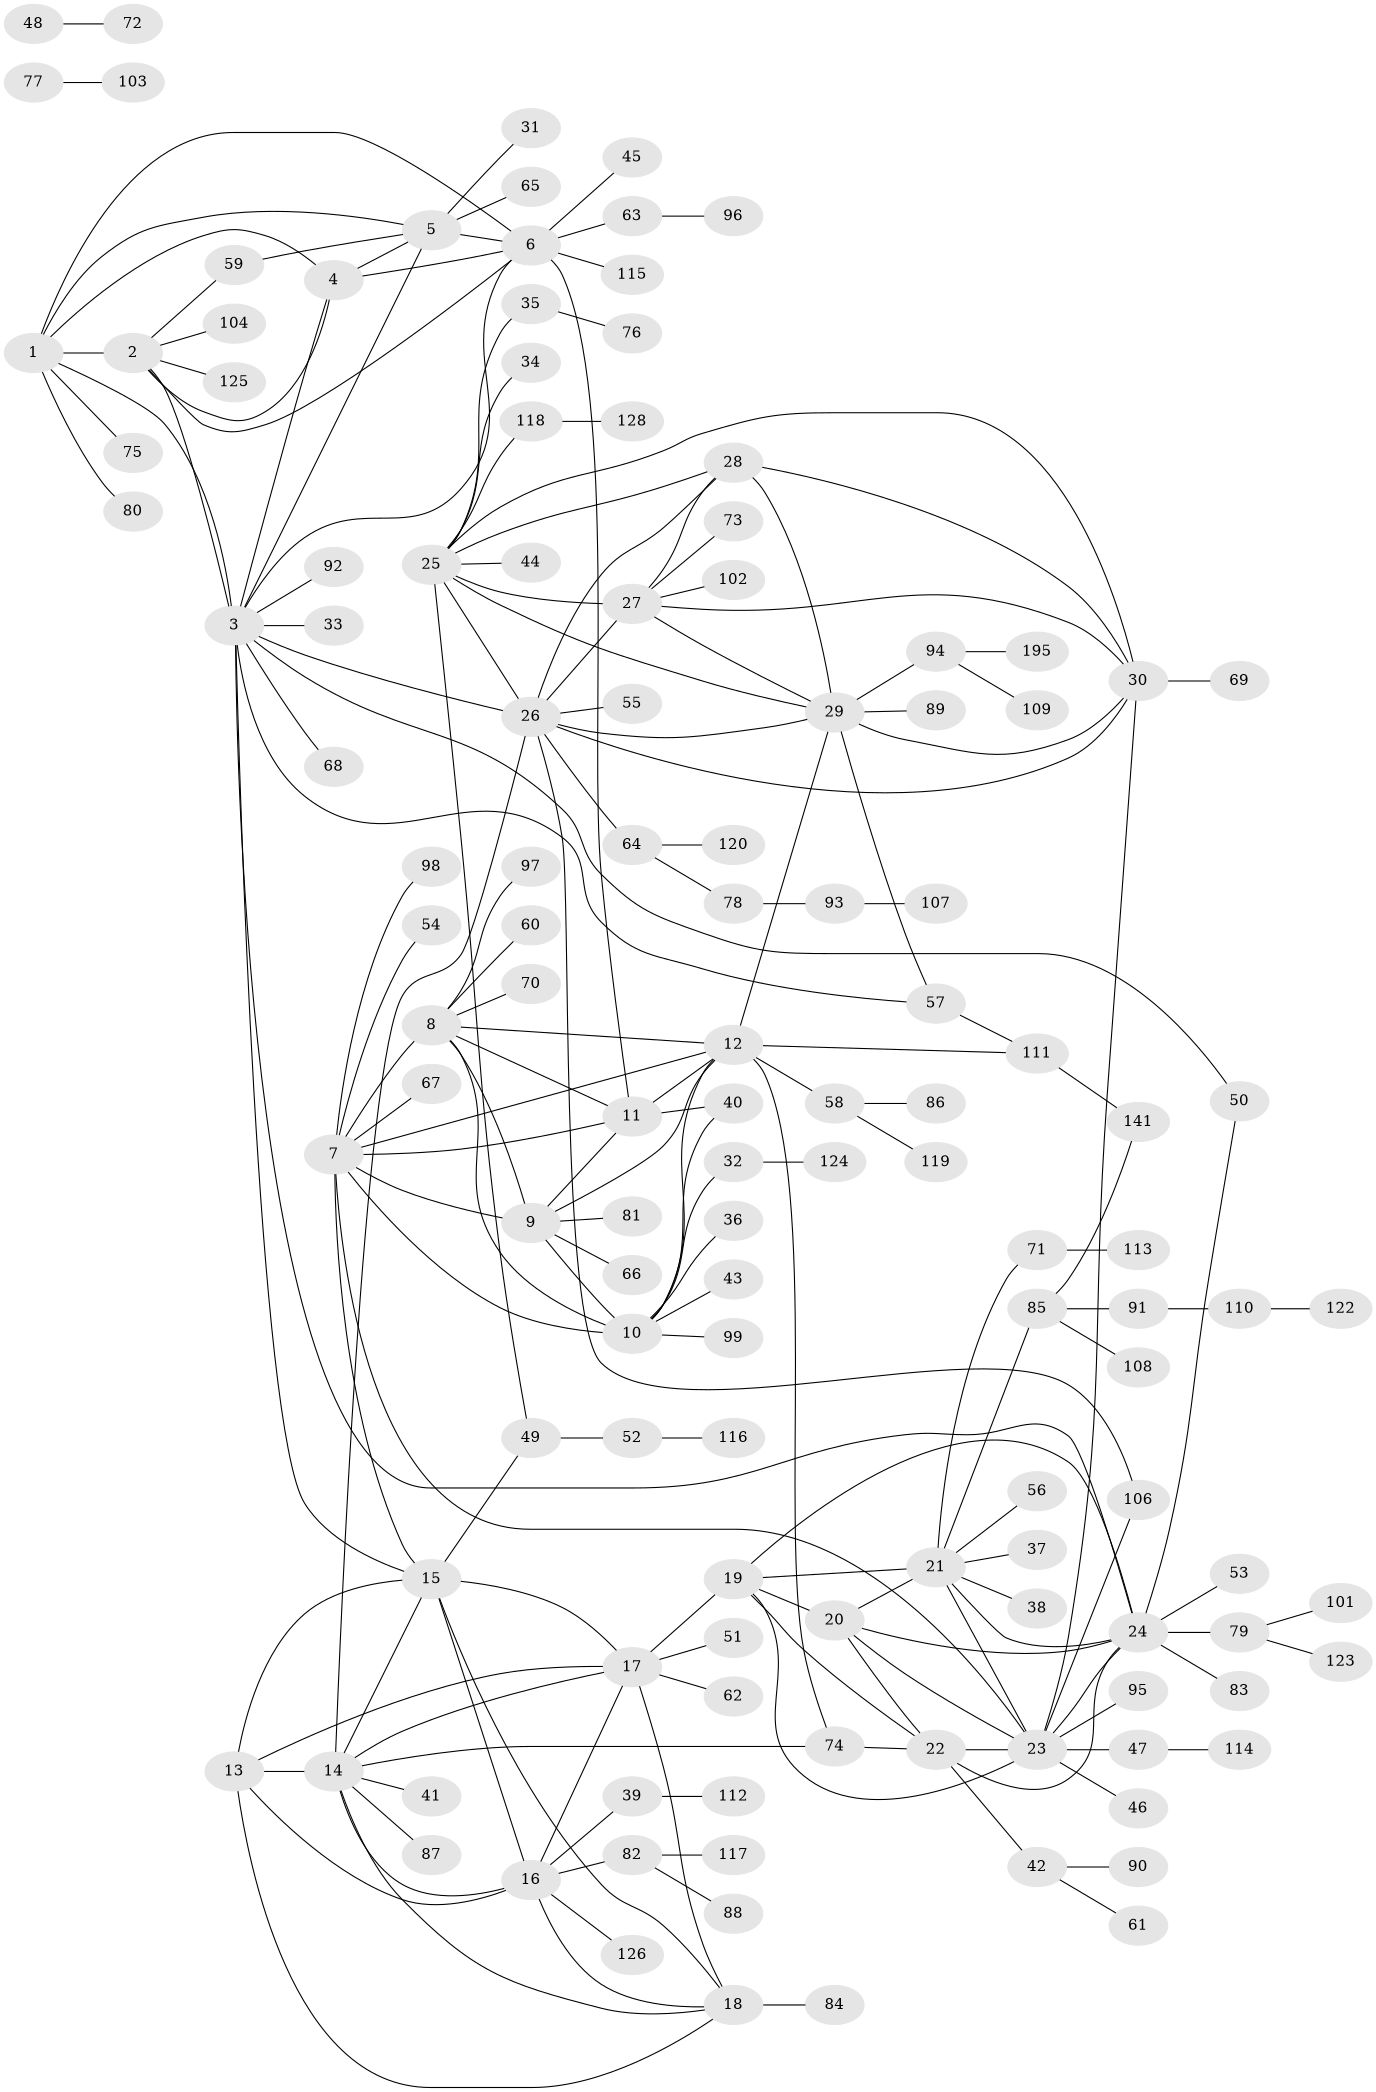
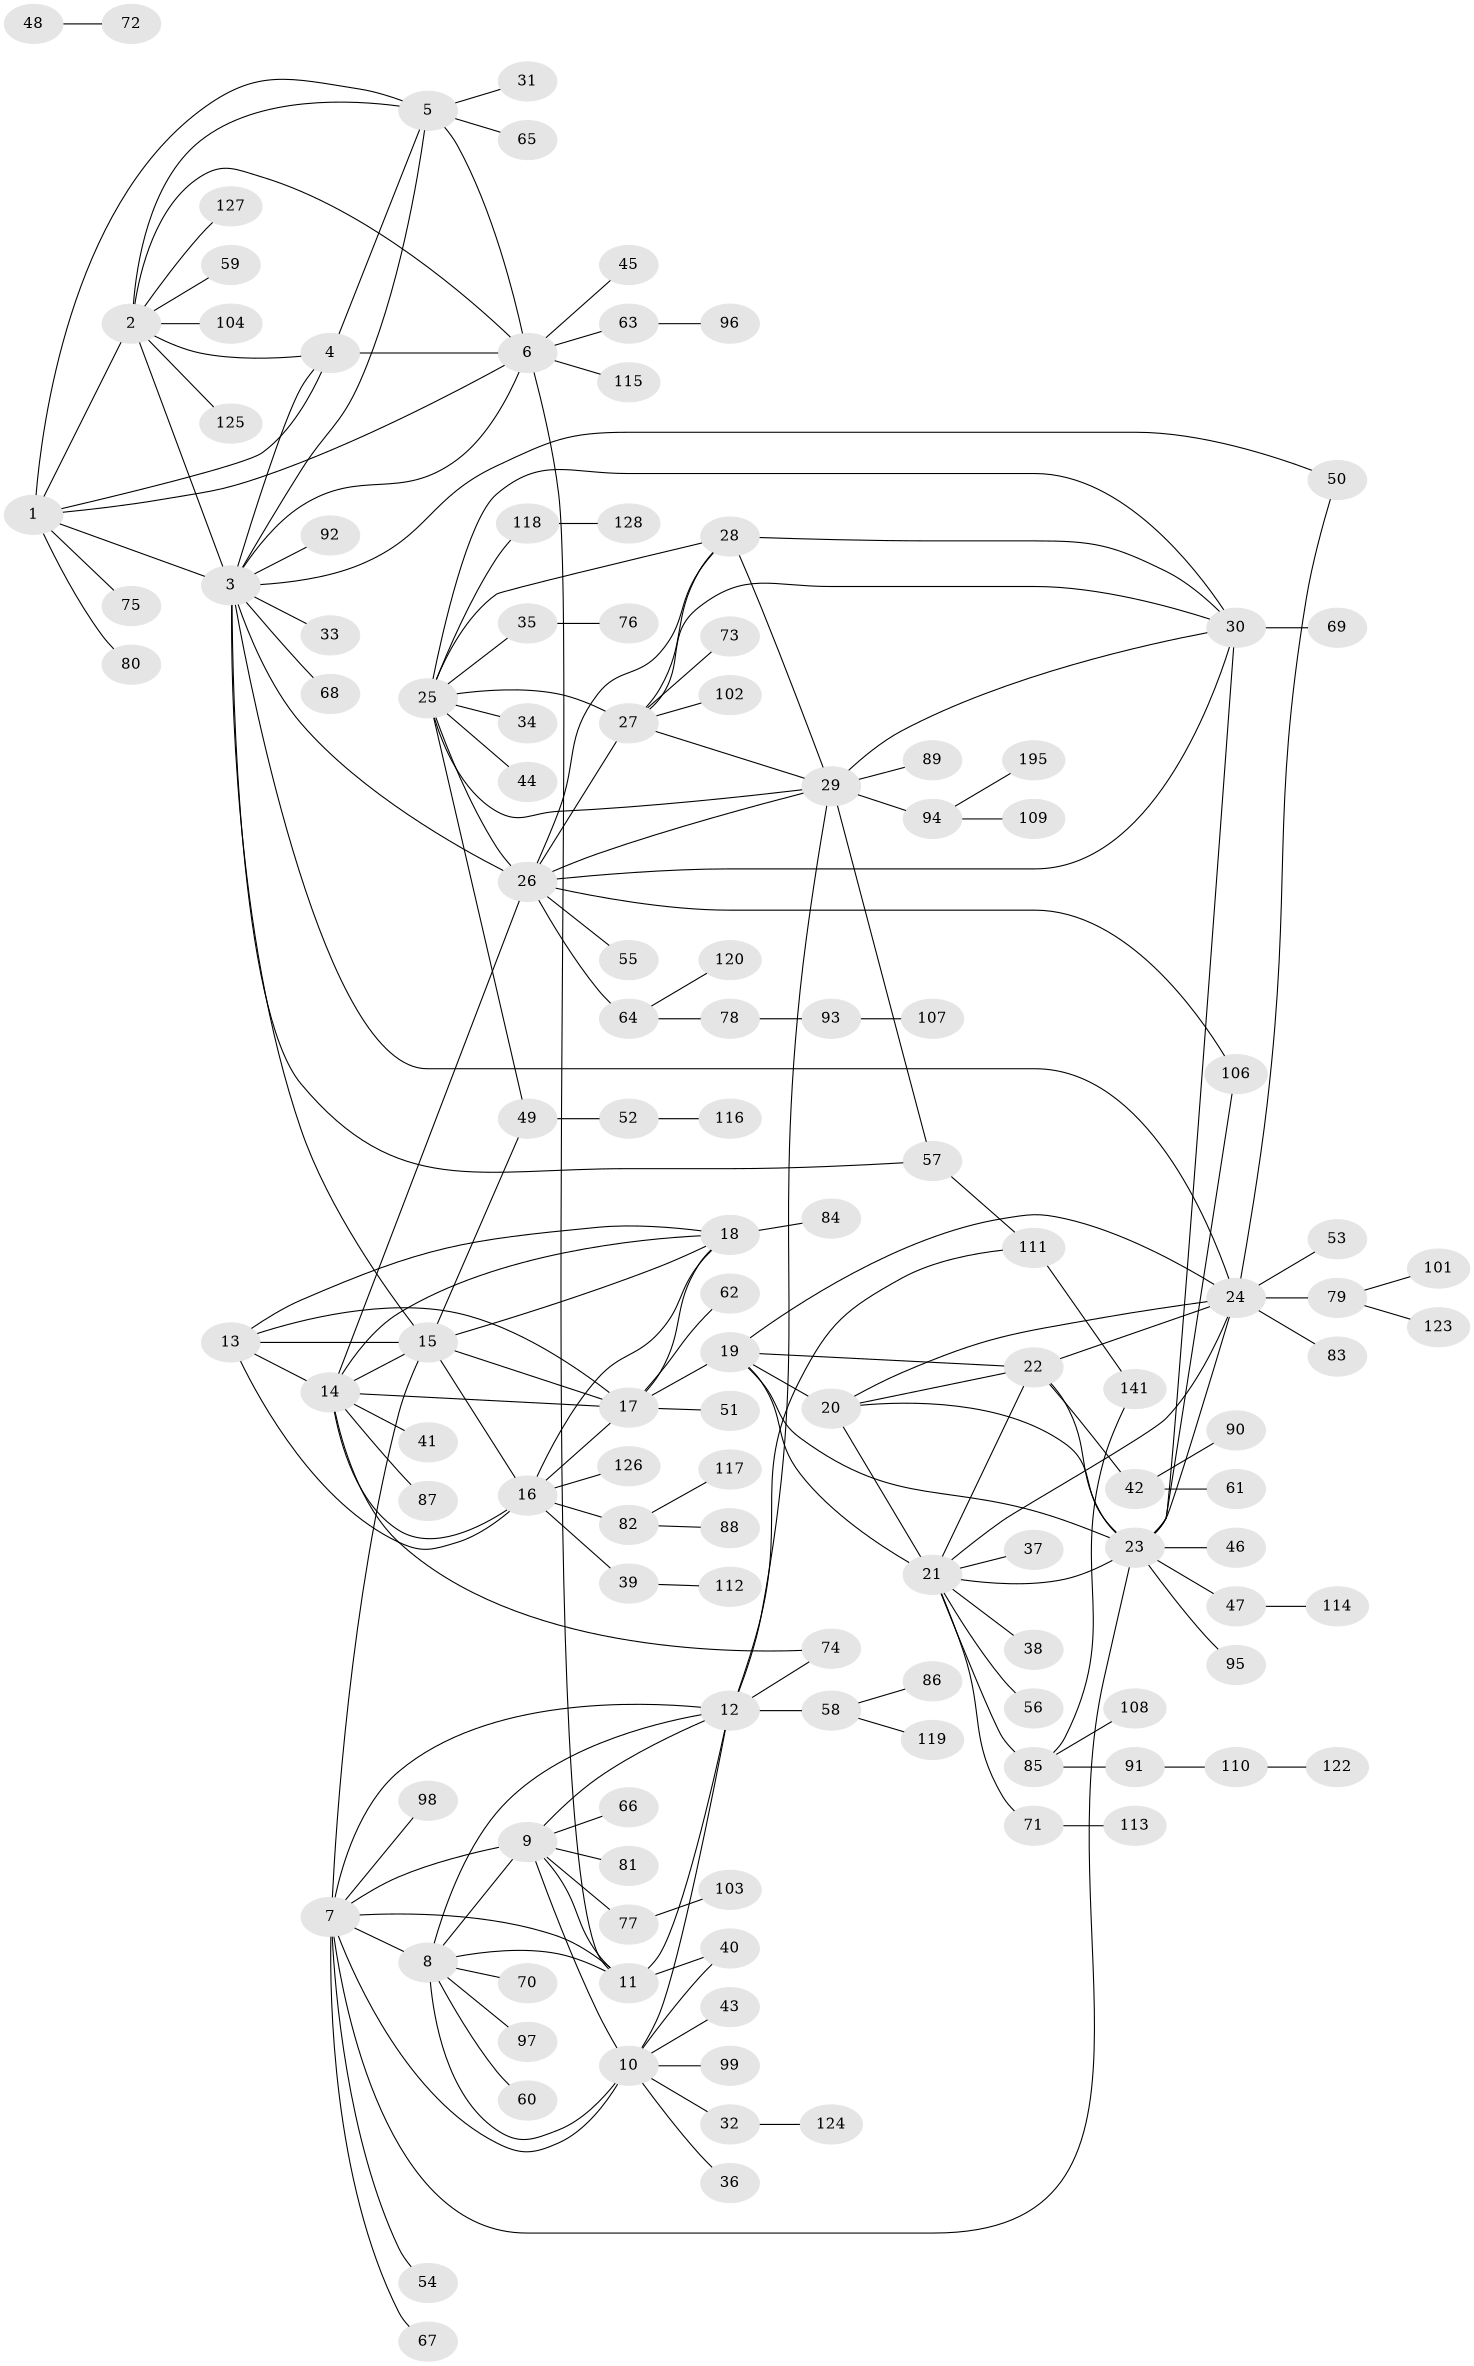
none -> (231, 206)
(333, 246) -> (211, 134)
(886, 1748) -> (983, 1471)
none -> (577, 1882)
